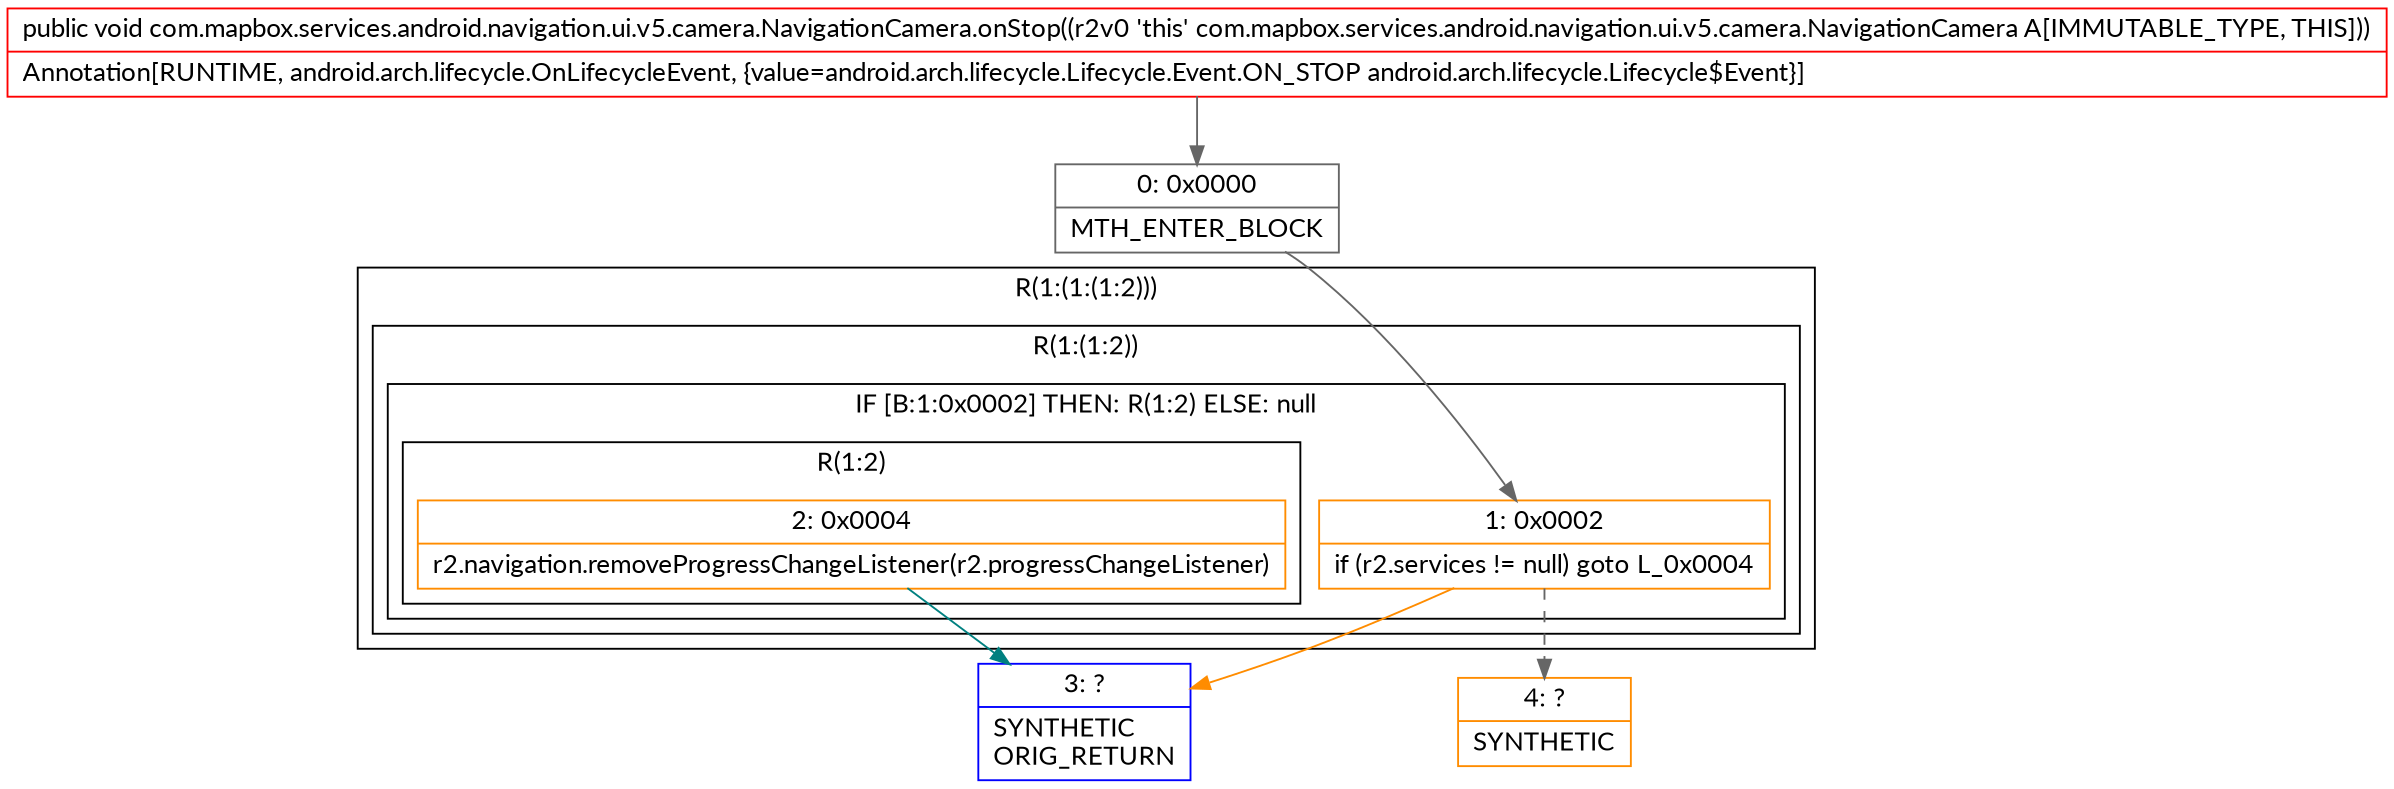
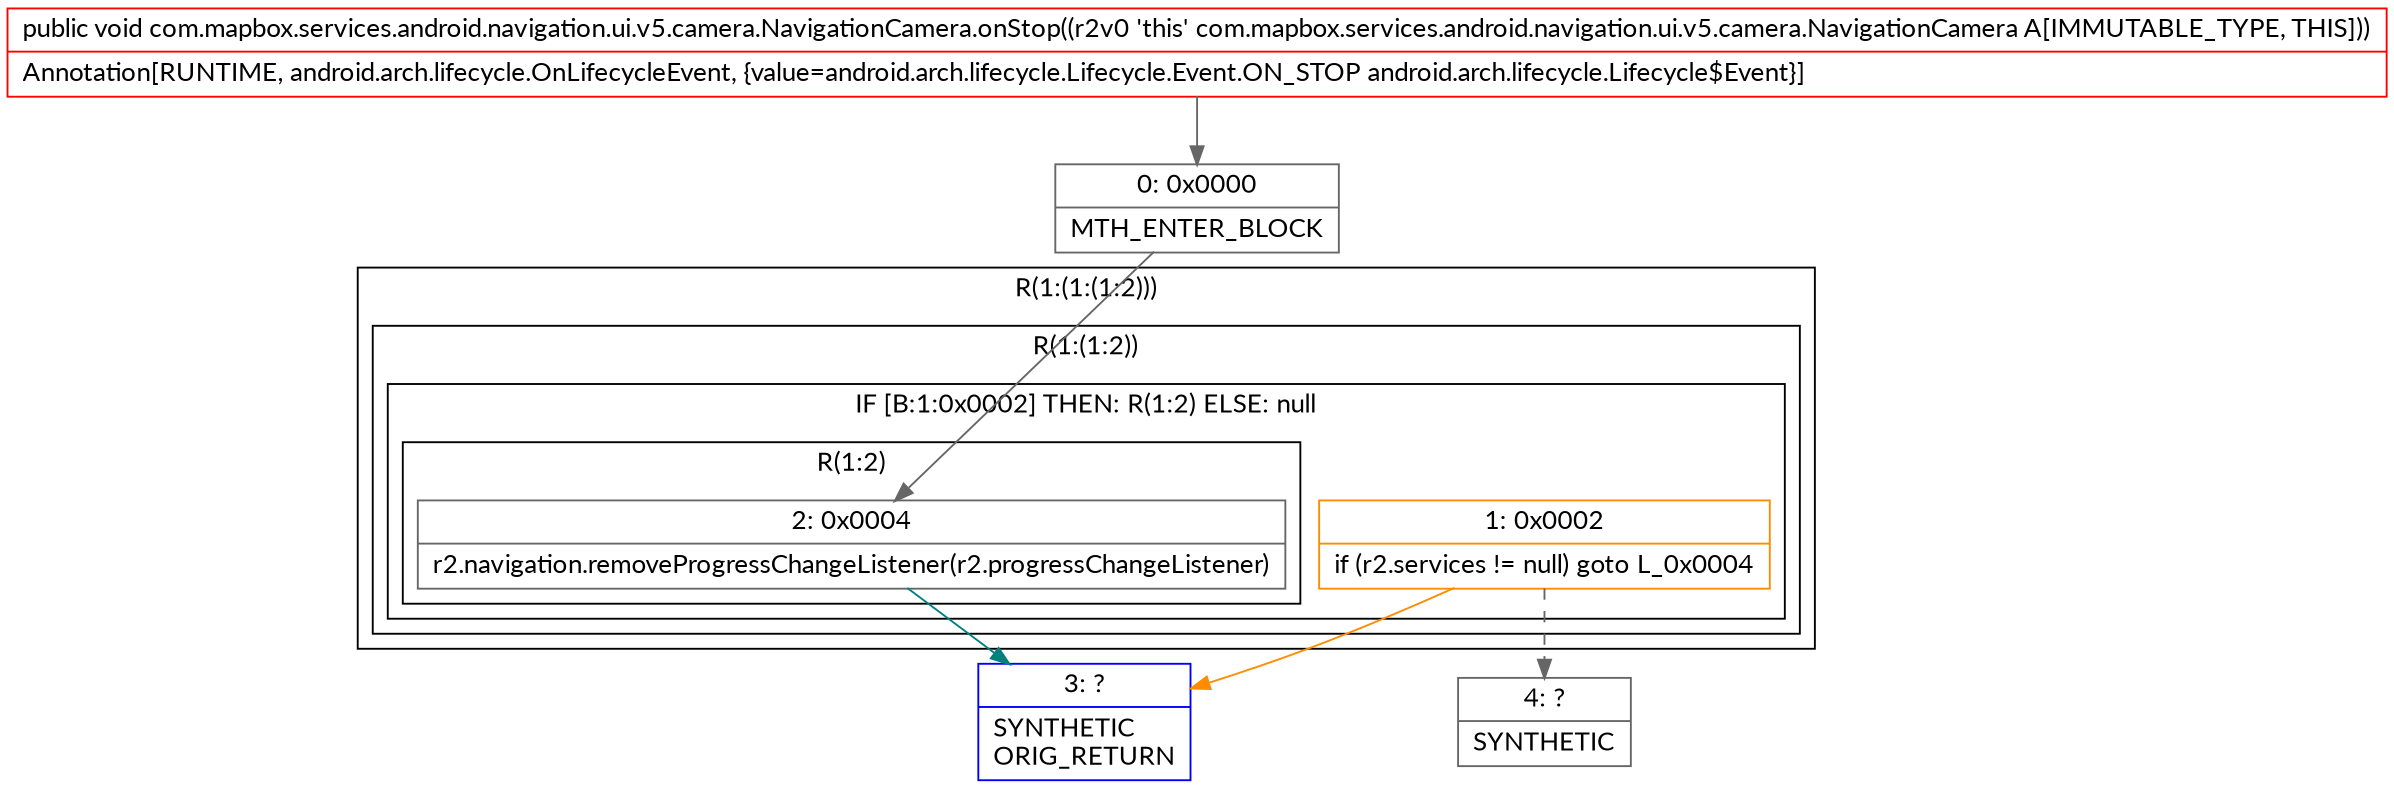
(1404, 359) -> (1031, 370)
(852, 545) -> (852, 545)
(1544, 722) -> (1544, 722)
